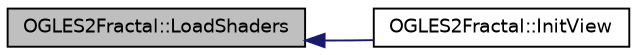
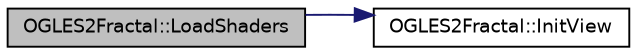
(349, 40) -> (330, 15)
